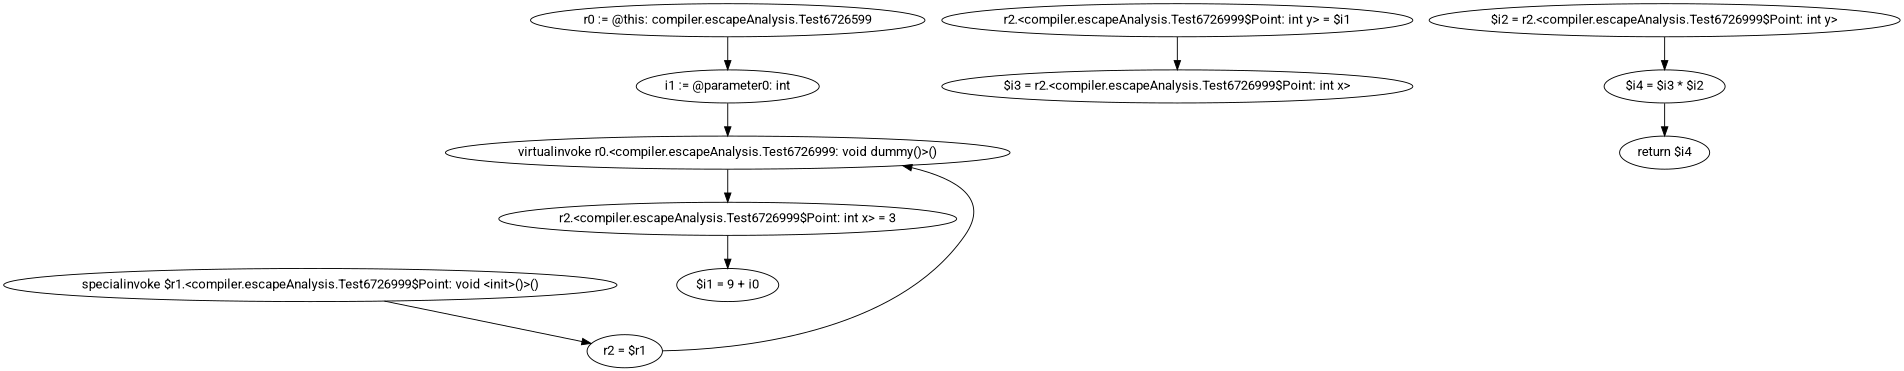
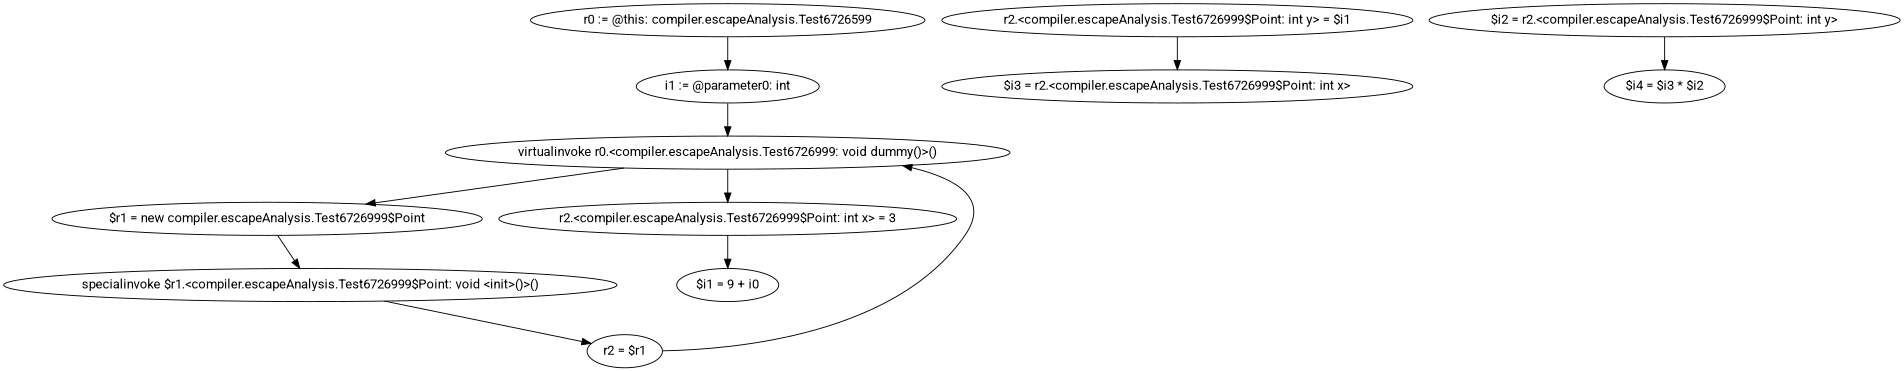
(1665, 153) -> none
none -> (267, 219)
